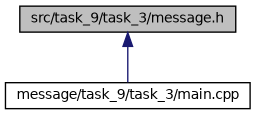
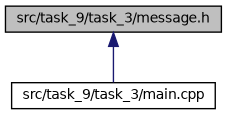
(128, 96) -> (113, 96)
